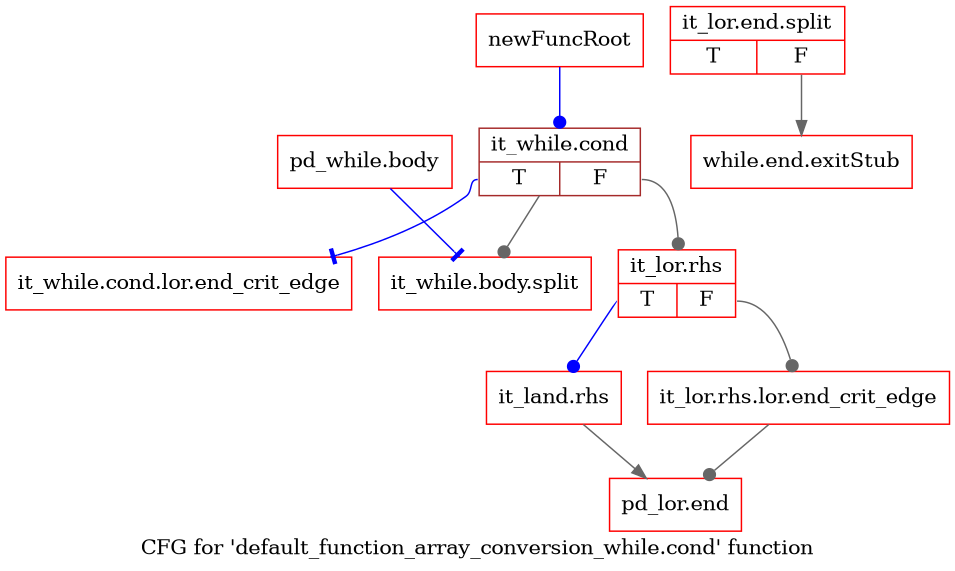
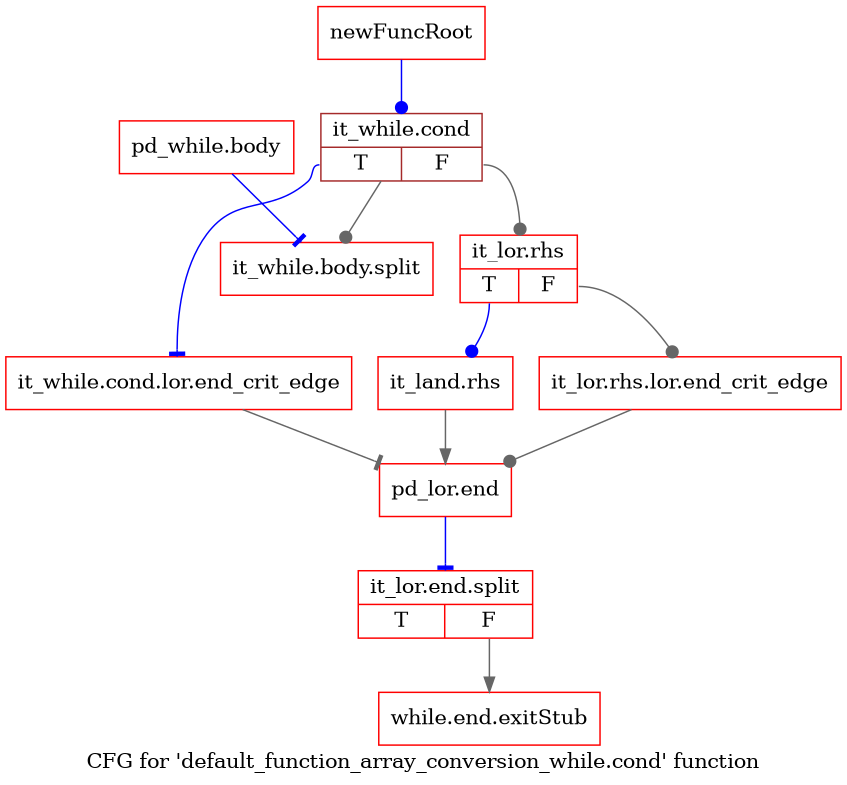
none -> (308, 435)
none -> (445, 540)
